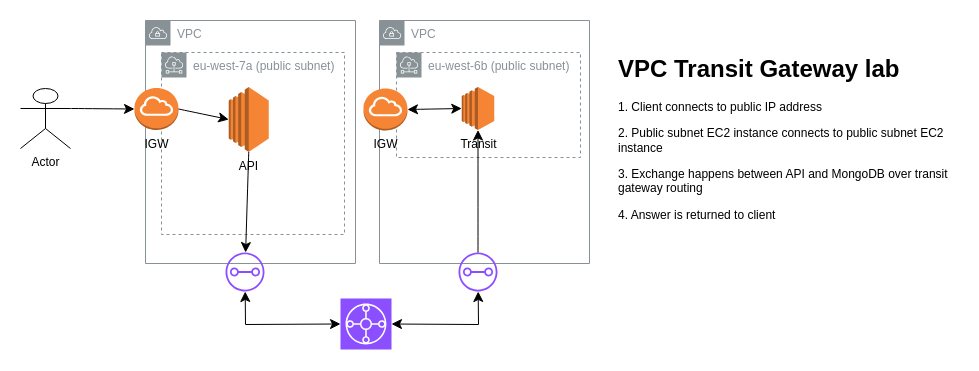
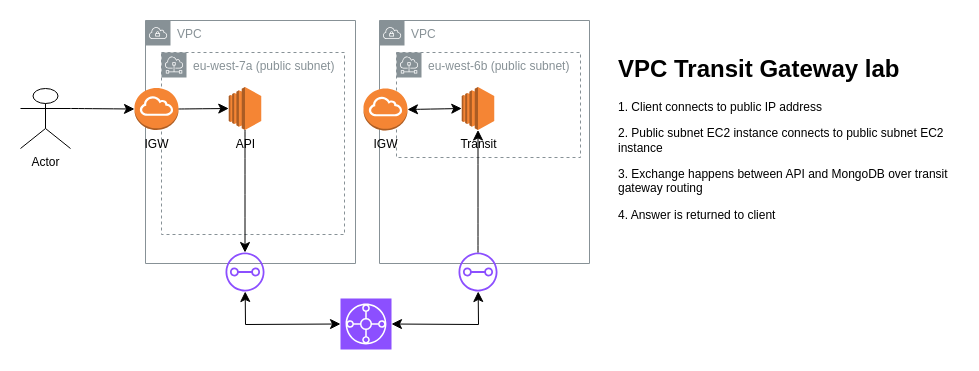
(249, 120) -> (245, 109)
